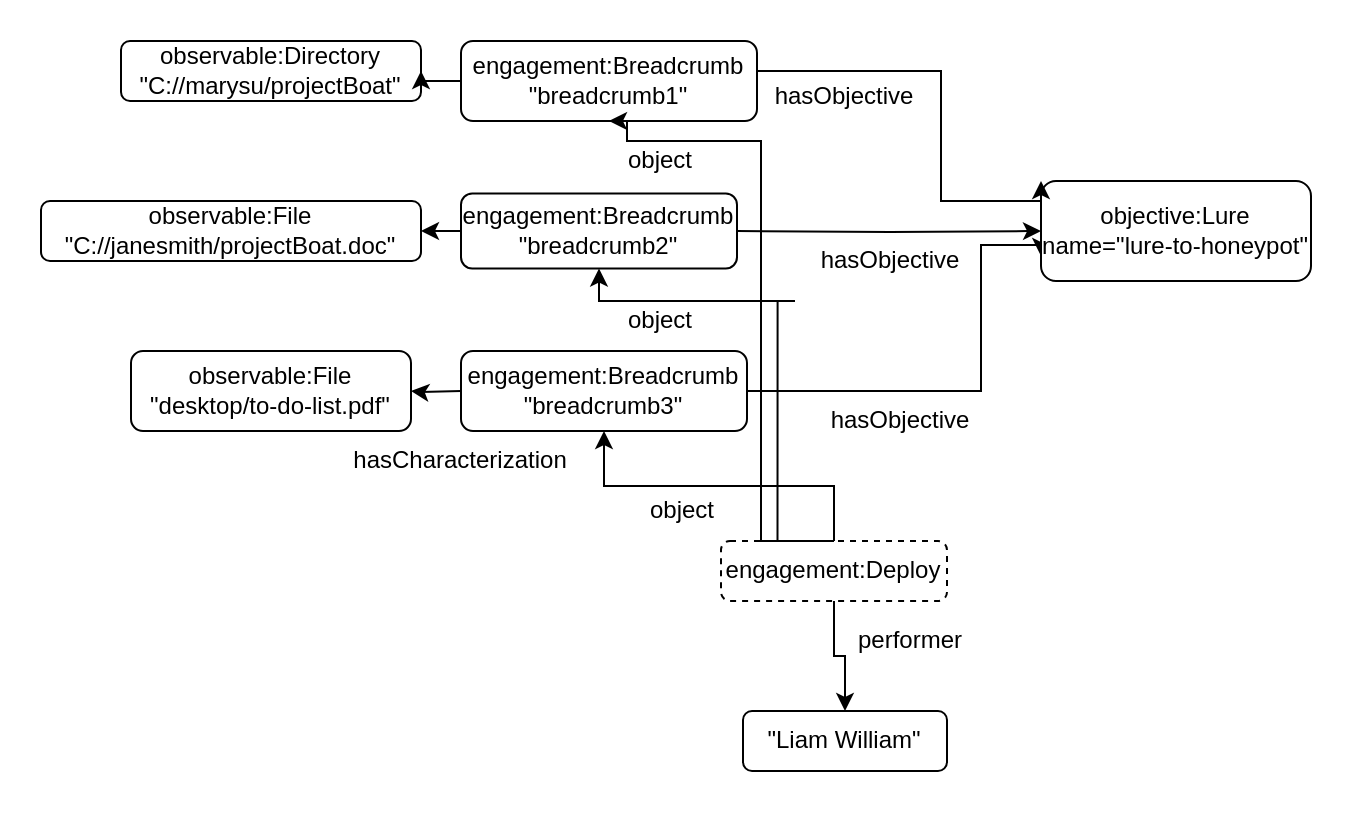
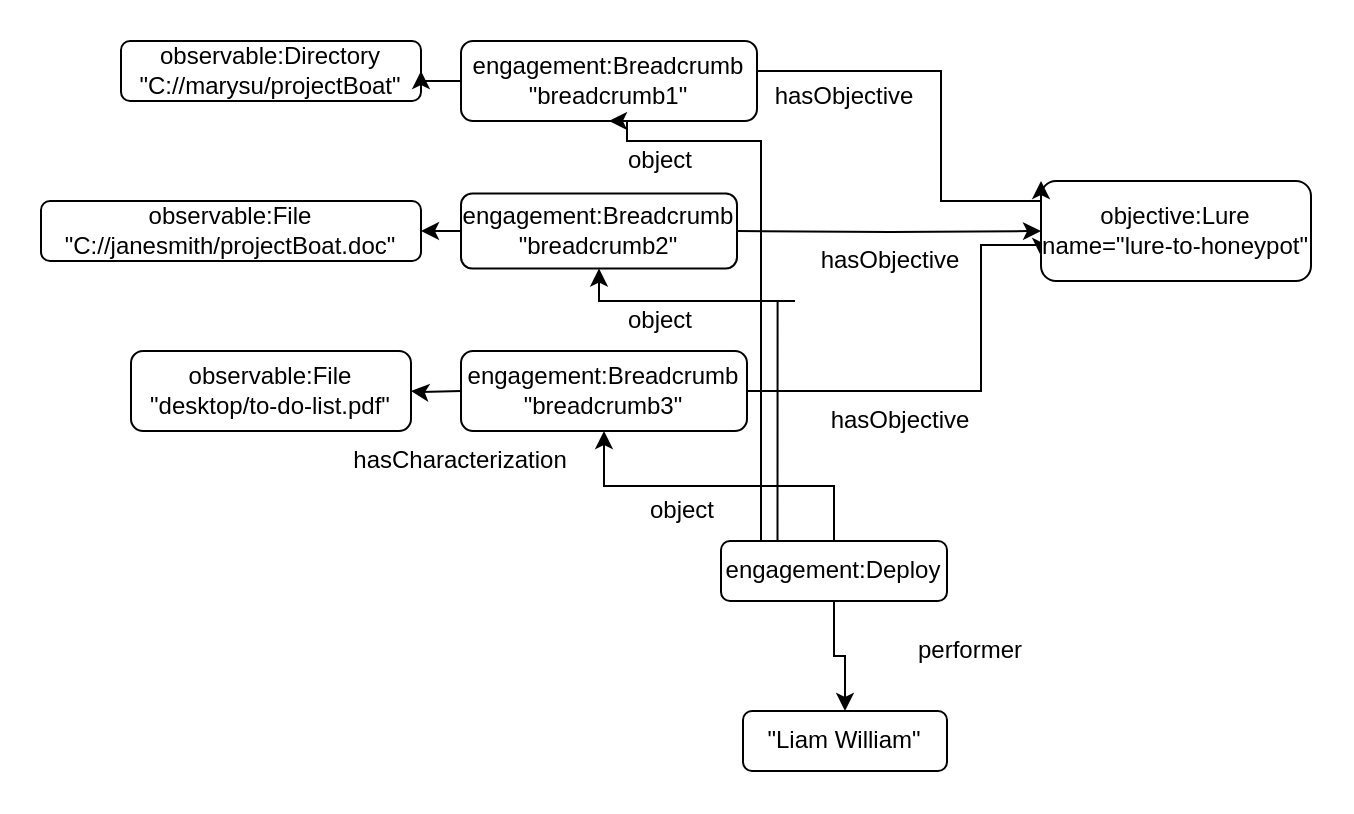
(834, 571) -> (834, 571)
(911, 641) -> (971, 651)
